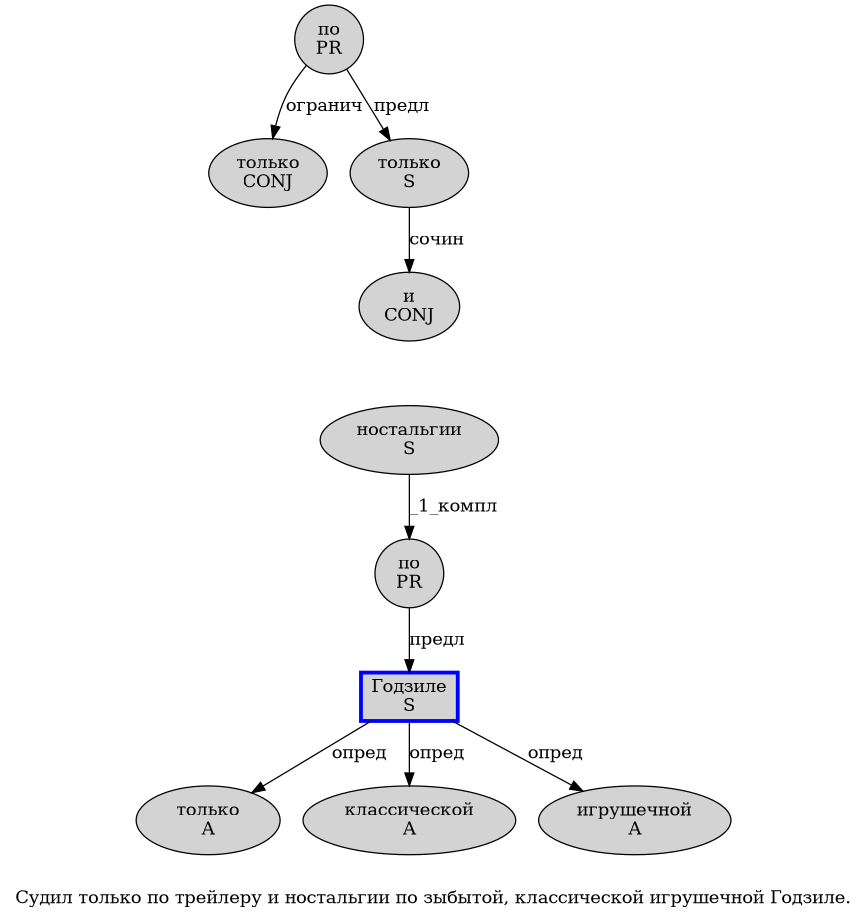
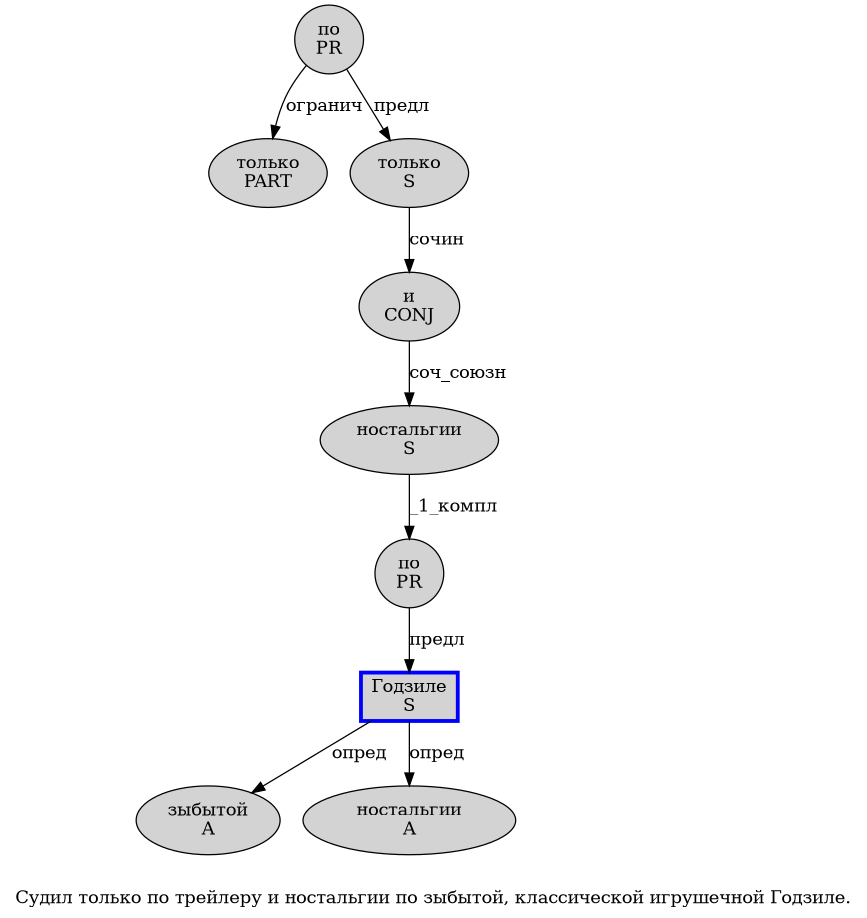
(268, 173) -> (268, 173)
none -> (409, 367)
(208, 820) -> (208, 820)
(409, 820) -> (409, 820)
(635, 820) -> none
